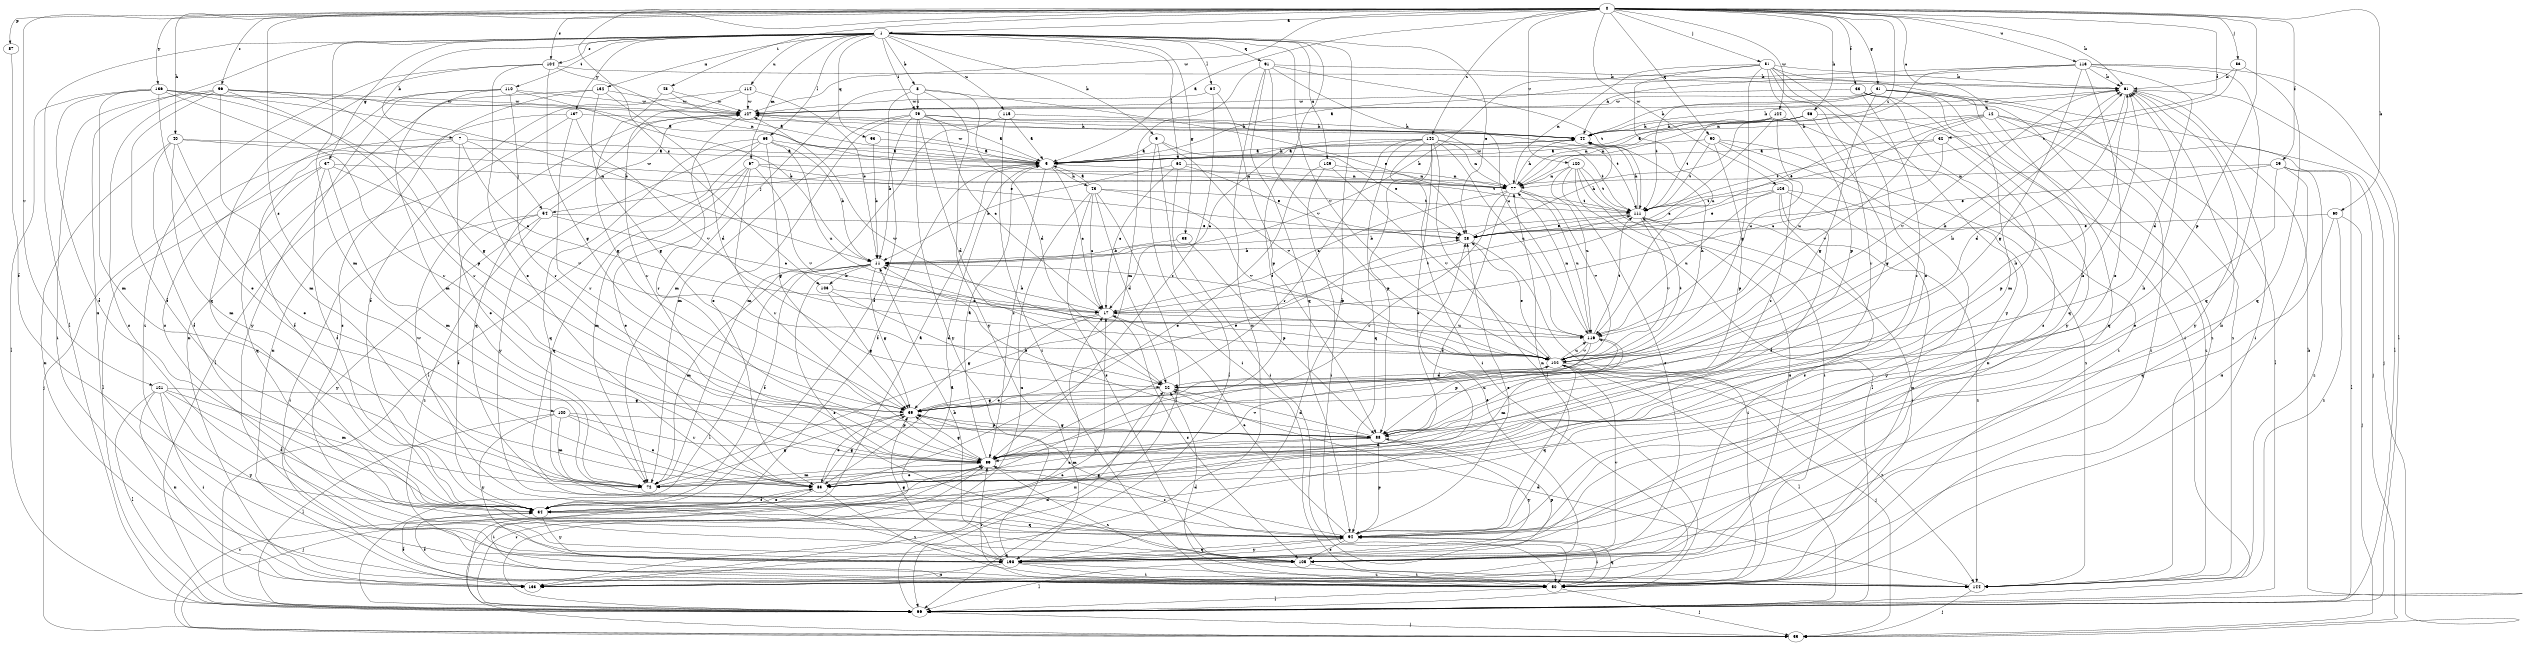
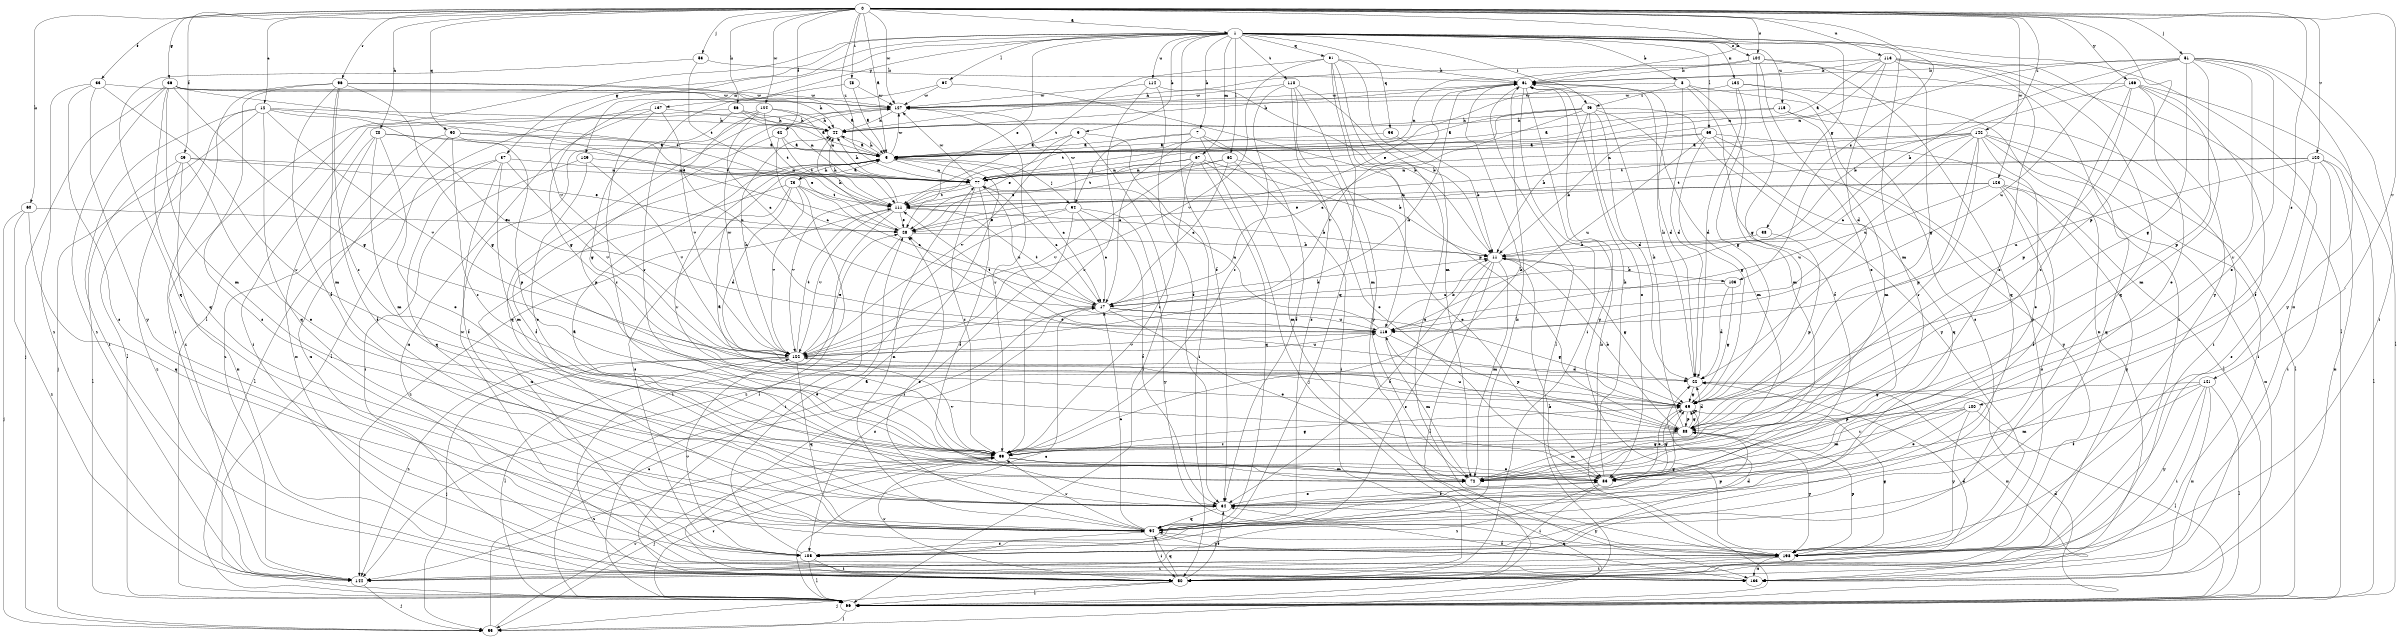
(11, 49) -> none
(1879, 89) -> (170, 83)
(1979, 595) -> (2104, 545)
